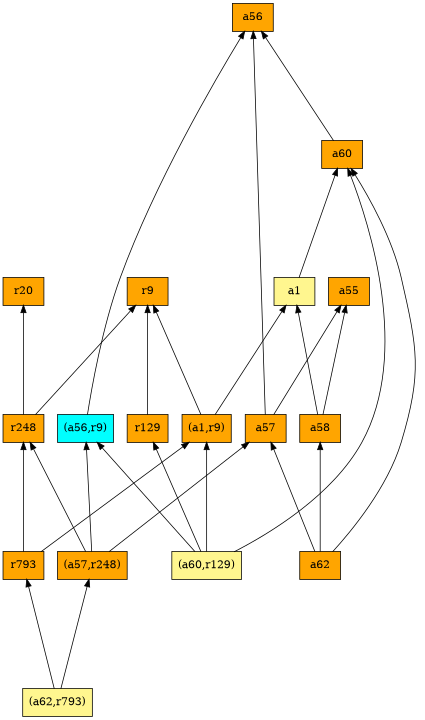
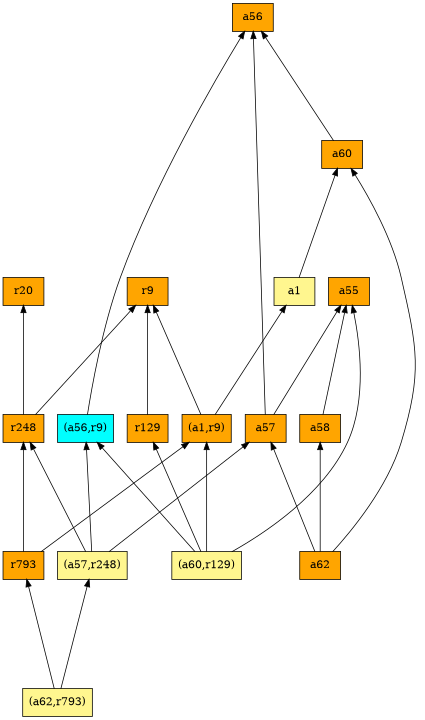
(309, 369) -> none
(379, 393) -> (340, 455)
(92, 565) -> (92, 565)
